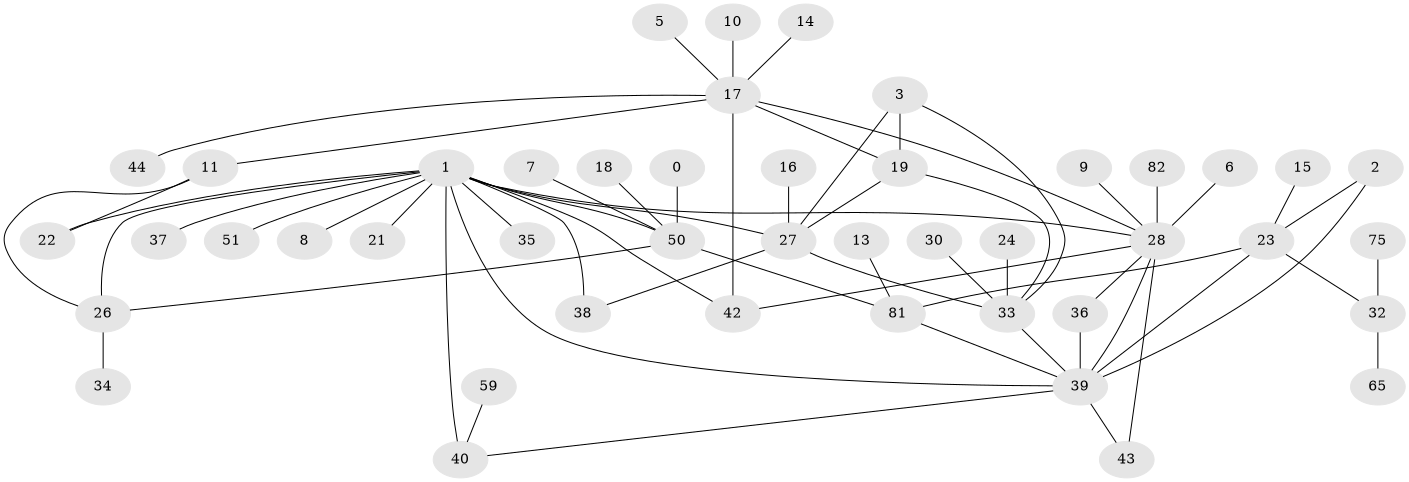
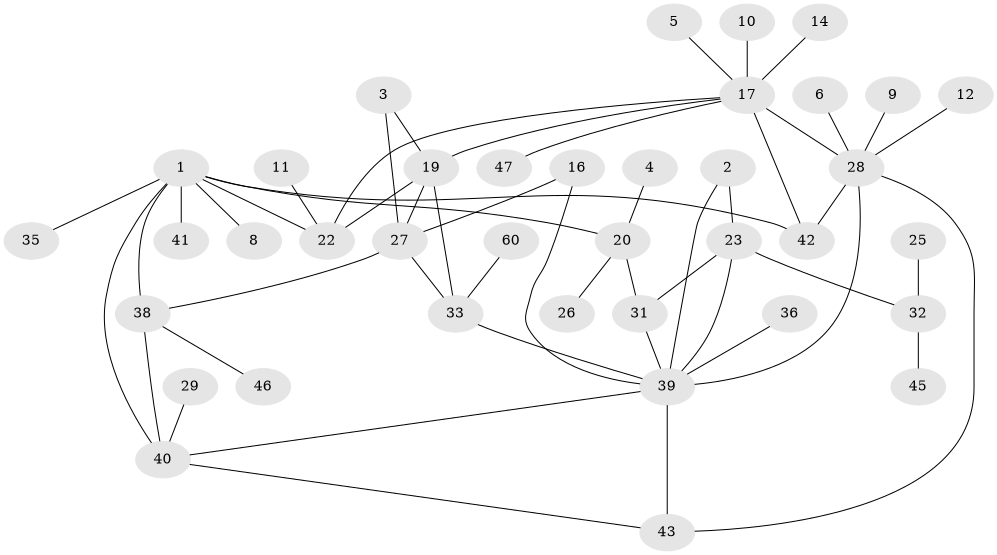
(472, 132) -> (508, 119)
(138, 168) -> (504, 168)
(531, 168) -> none
(604, 168) -> none
(677, 168) -> (650, 168)
(1157, 168) -> (966, 95)
(1303, 168) -> none
(1025, 175) -> none
(231, 196) -> none
(37, 201) -> none
none -> (371, 210)
(799, 213) -> none
(690, 218) -> none
(159, 241) -> none
(232, 241) -> (181, 241)
(378, 241) -> none
(677, 241) -> (623, 241)
(862, 241) -> none
(934, 241) -> (511, 241)
(1007, 241) -> none
(1378, 241) -> (918, 241)
(1116, 280) -> none
(898, 314) -> (640, 314)
(708, 369) -> (526, 318)
(103, 387) -> none
none -> (151, 387)
none -> (263, 387)
(489, 387) -> (190, 387)
(1378, 387) -> (918, 387)
none -> (415, 496)
